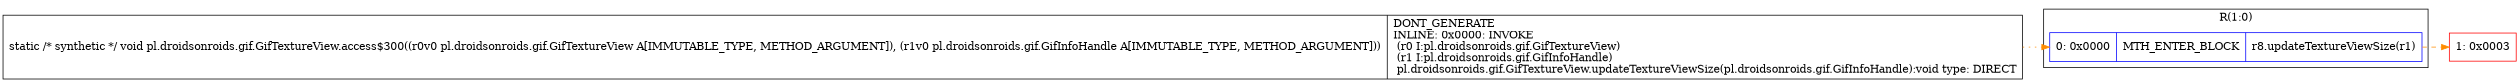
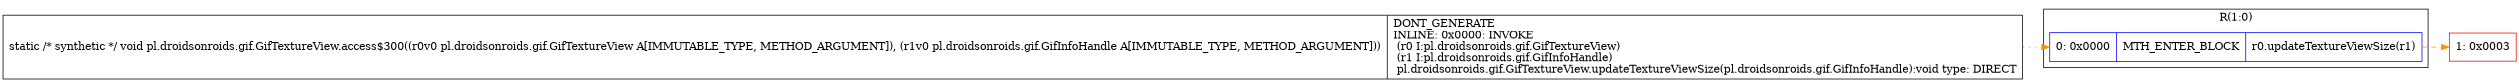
(2334, 47) -> (2334, 47)
